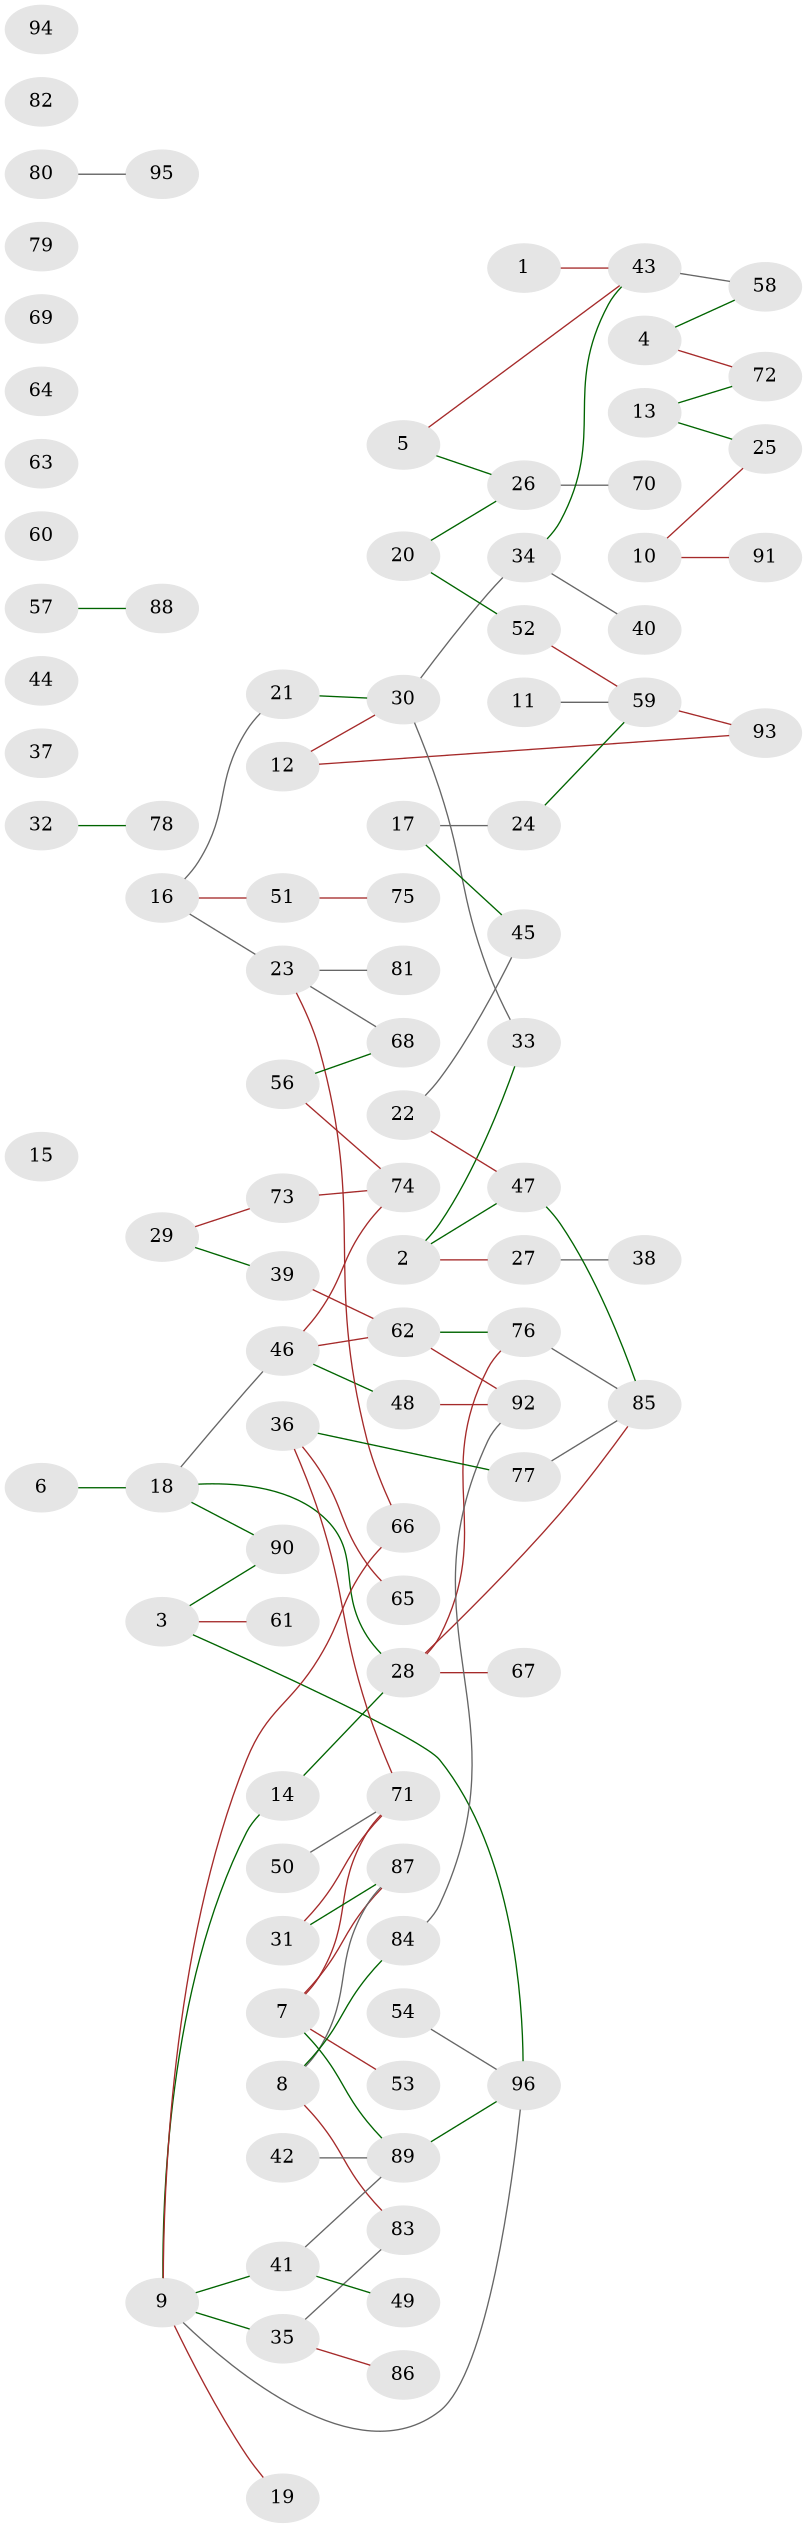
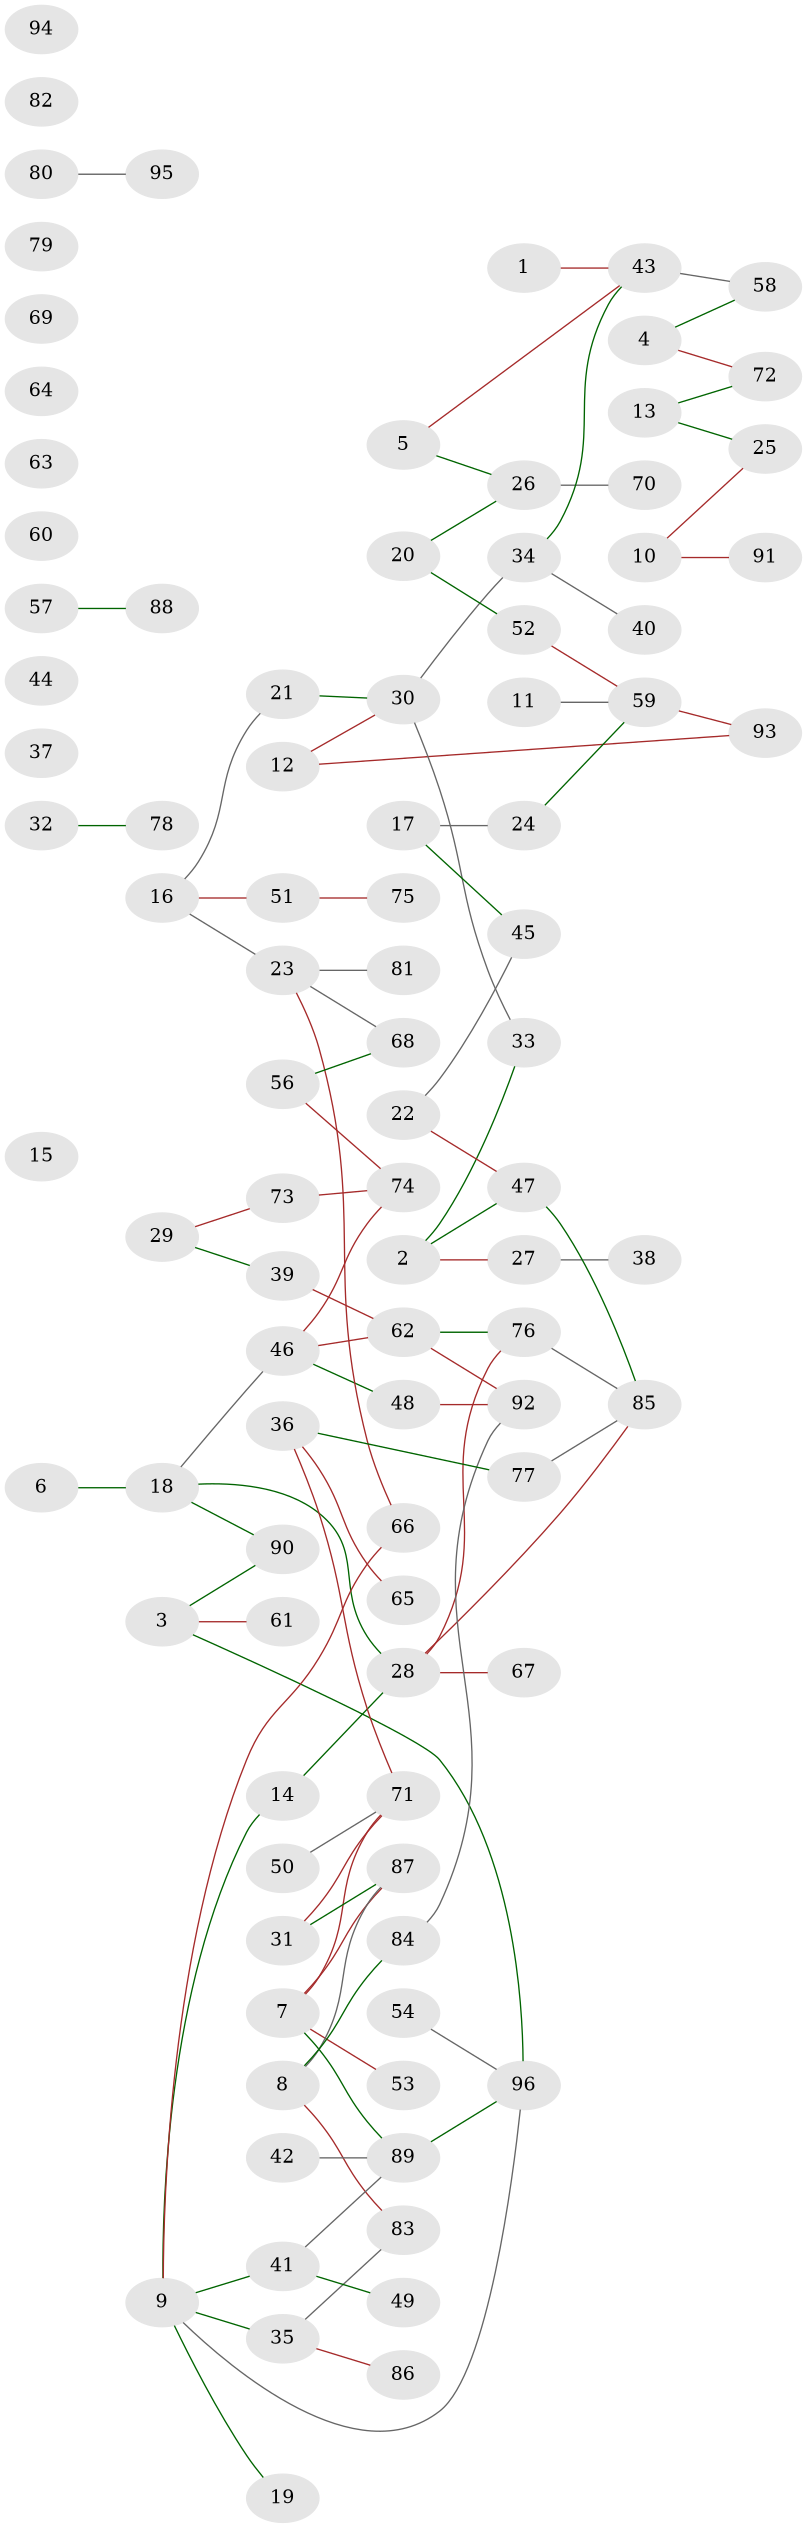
(215, 2404) -> (215, 2404)
